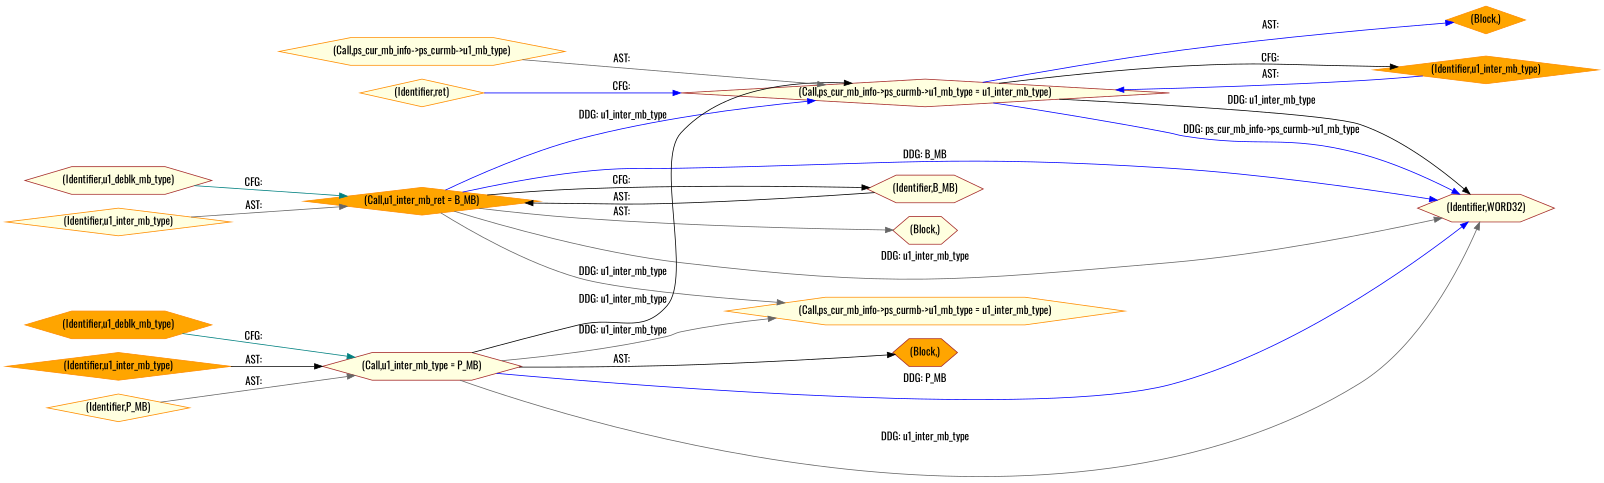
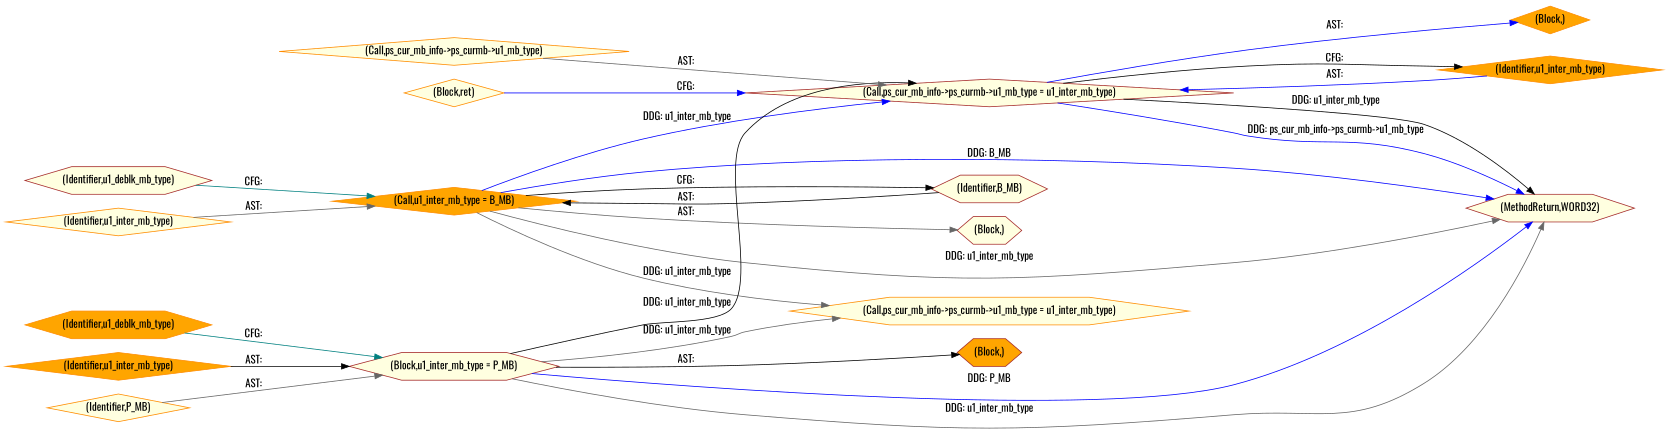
(422, 51) -> (454, 51)
(422, 93) -> (454, 93)
(422, 201) -> (454, 201)
(1486, 208) -> (1550, 208)
(422, 366) -> (454, 366)
